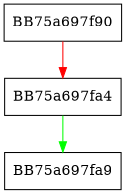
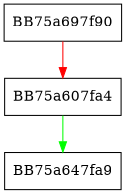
(63, 97) -> (63, 97)
(63, 171) -> (63, 171)
